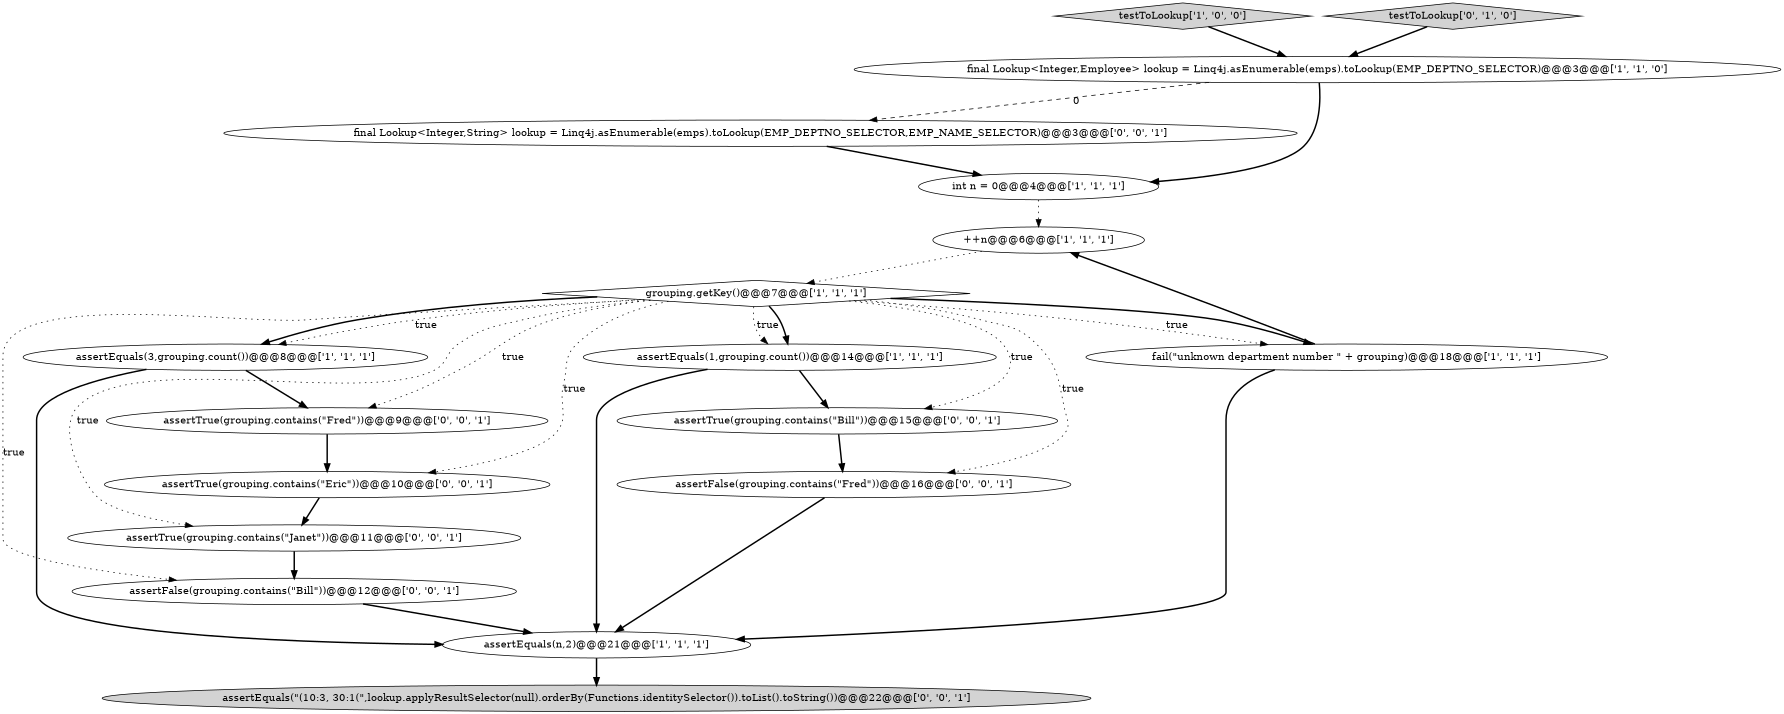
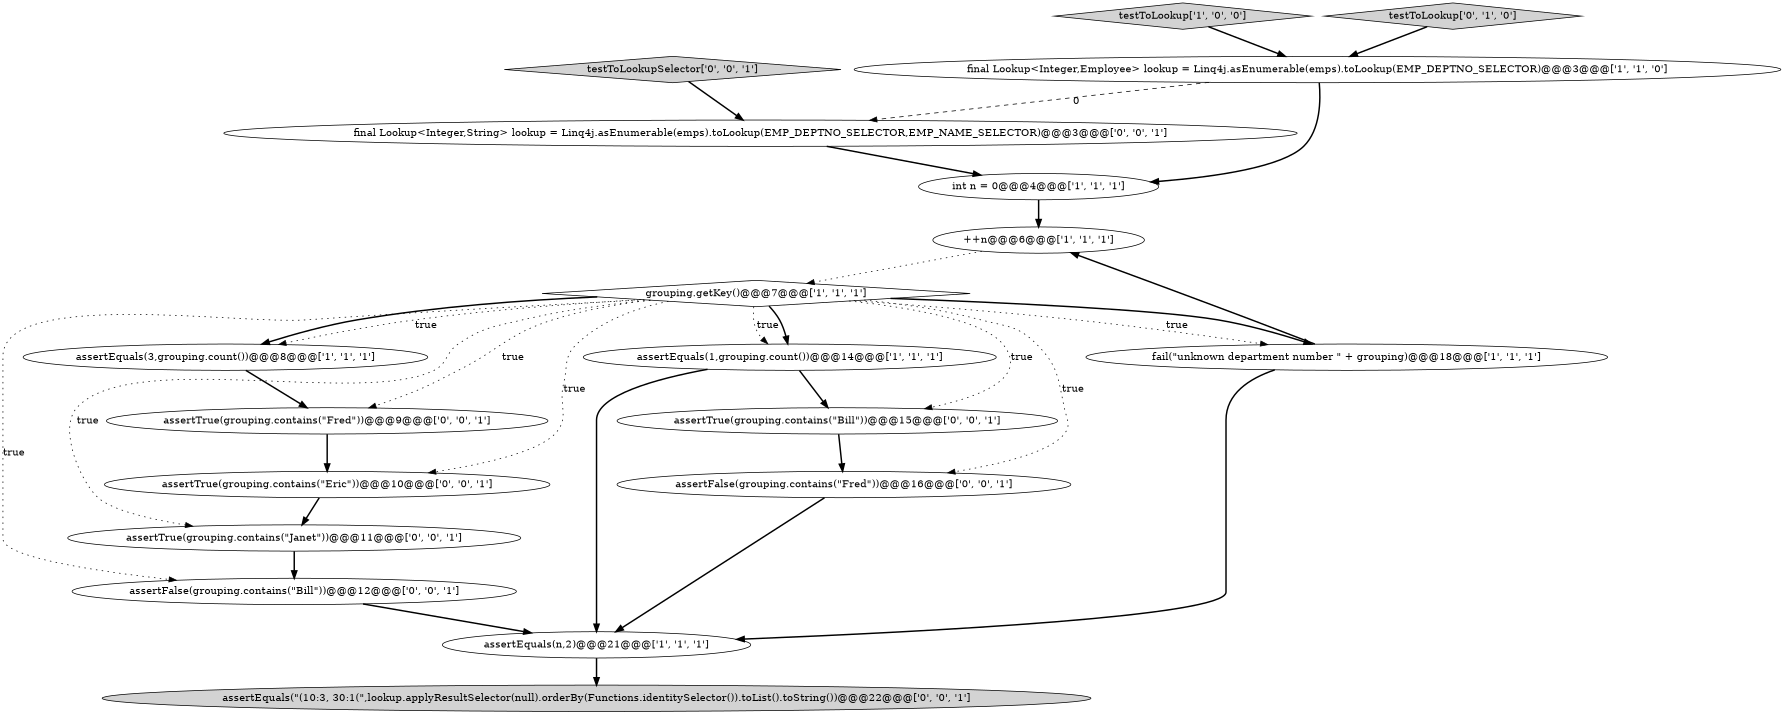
none -> (673, 70)
(1039, 210) -> (1039, 210)
(83, 619) -> none
